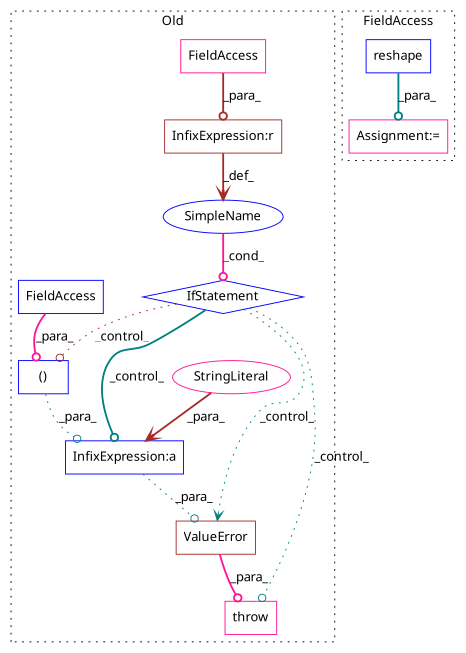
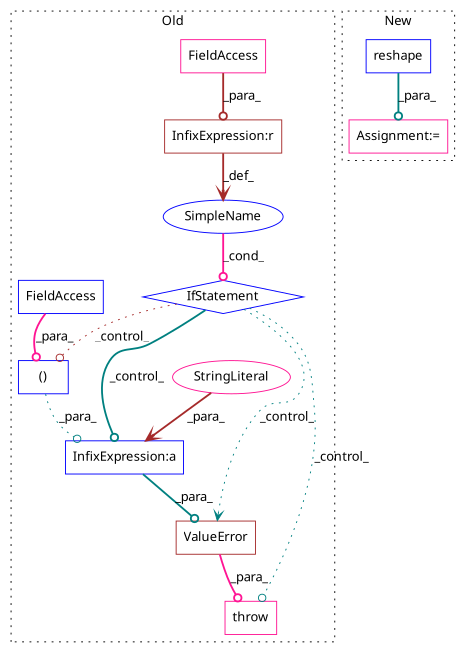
(398, 22) -> (398, 22)
(167, 495) -> (167, 495)
